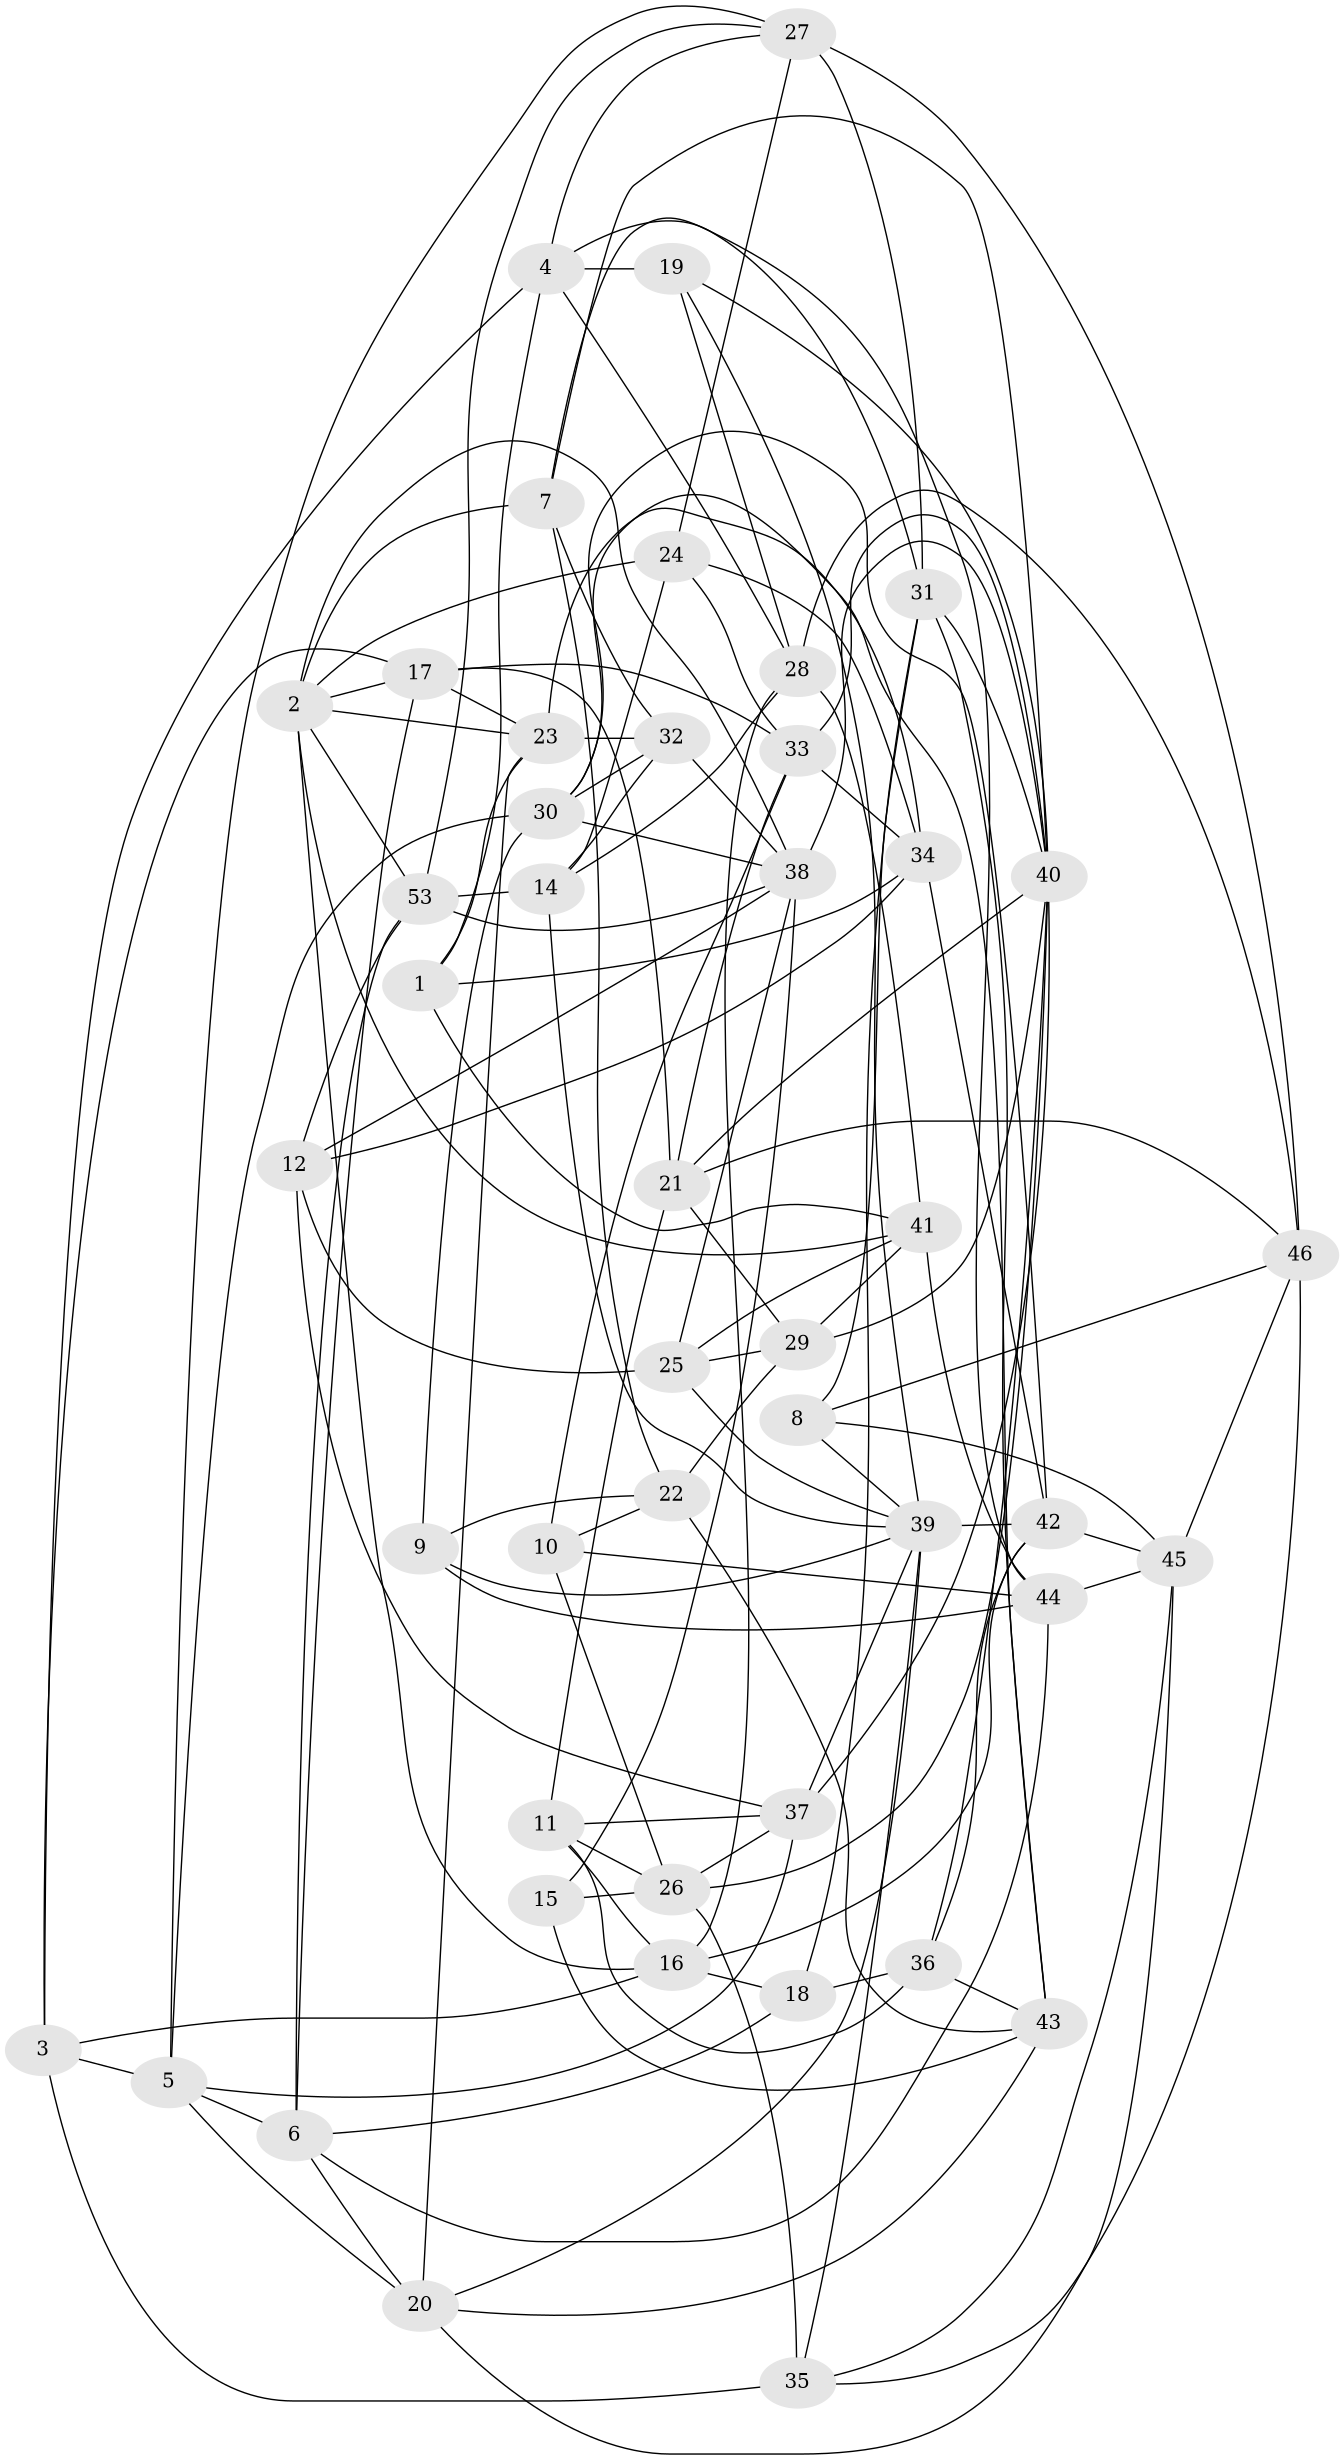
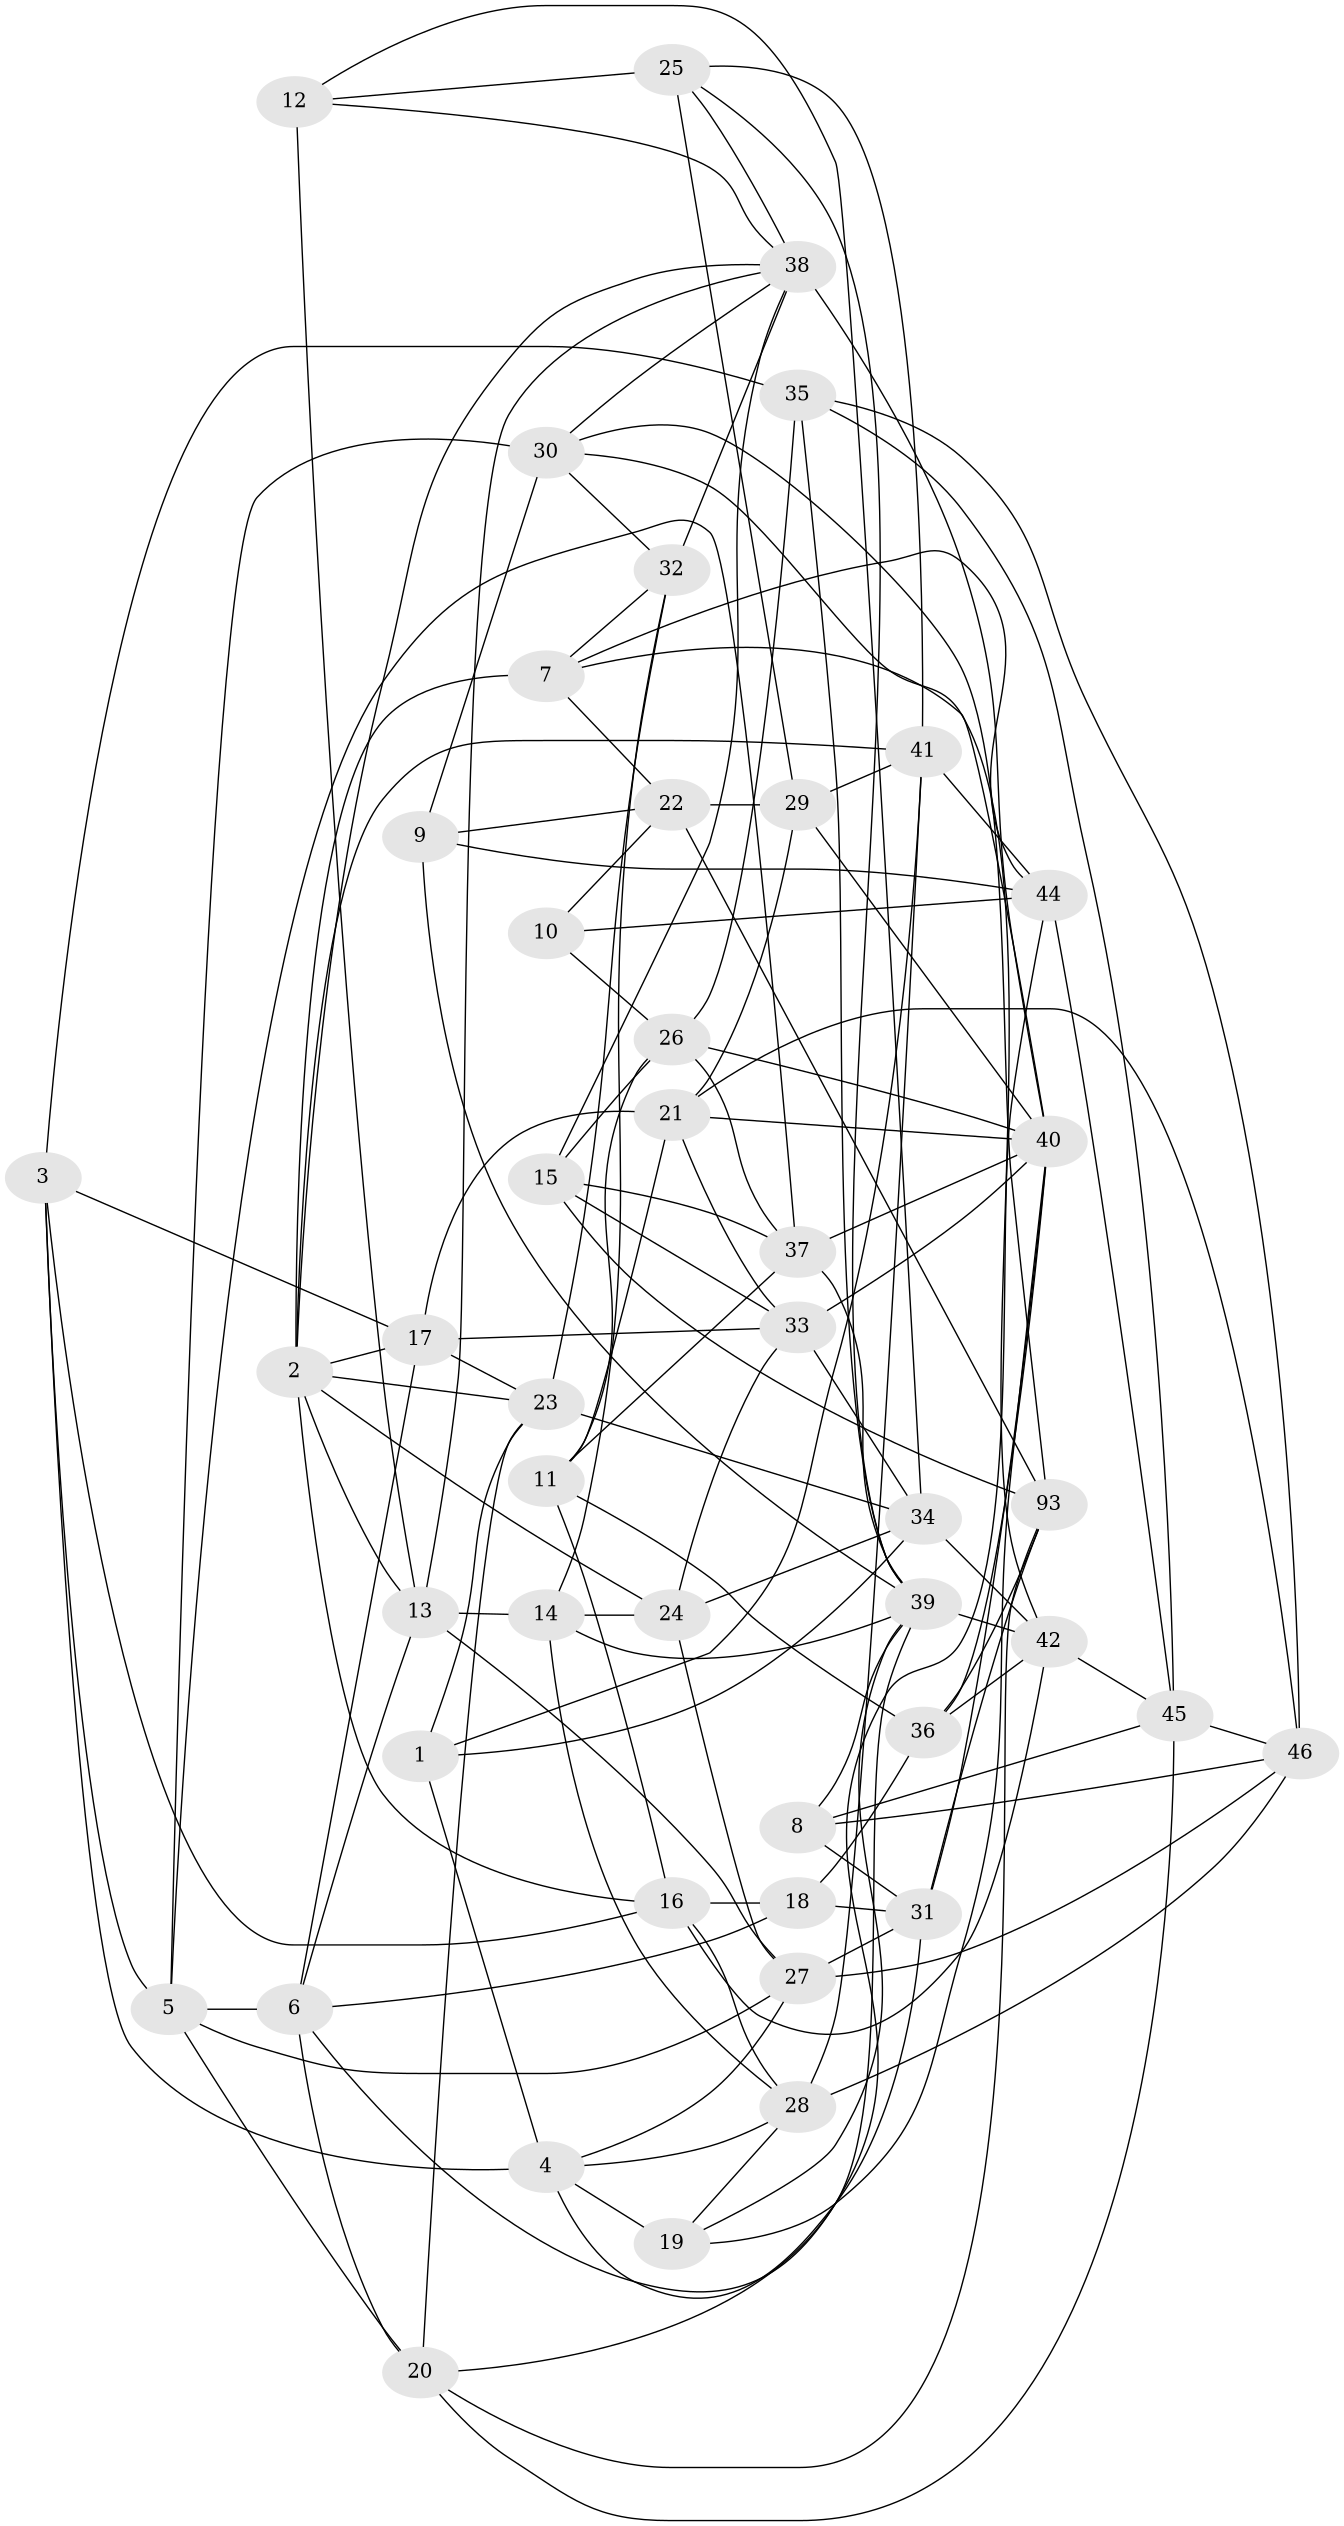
(421, 899) -> (421, 1612)
(637, 1139) -> (672, 1253)
(405, 1628) -> (678, 1203)
(1049, 2024) -> (1049, 1505)
